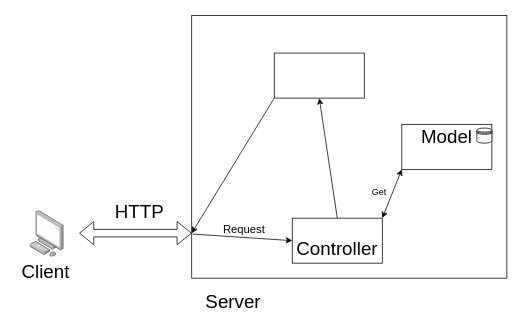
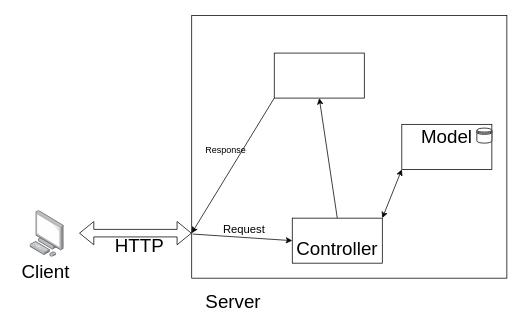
none -> (225, 150)
(379, 188) -> none
(139, 210) -> (139, 244)
